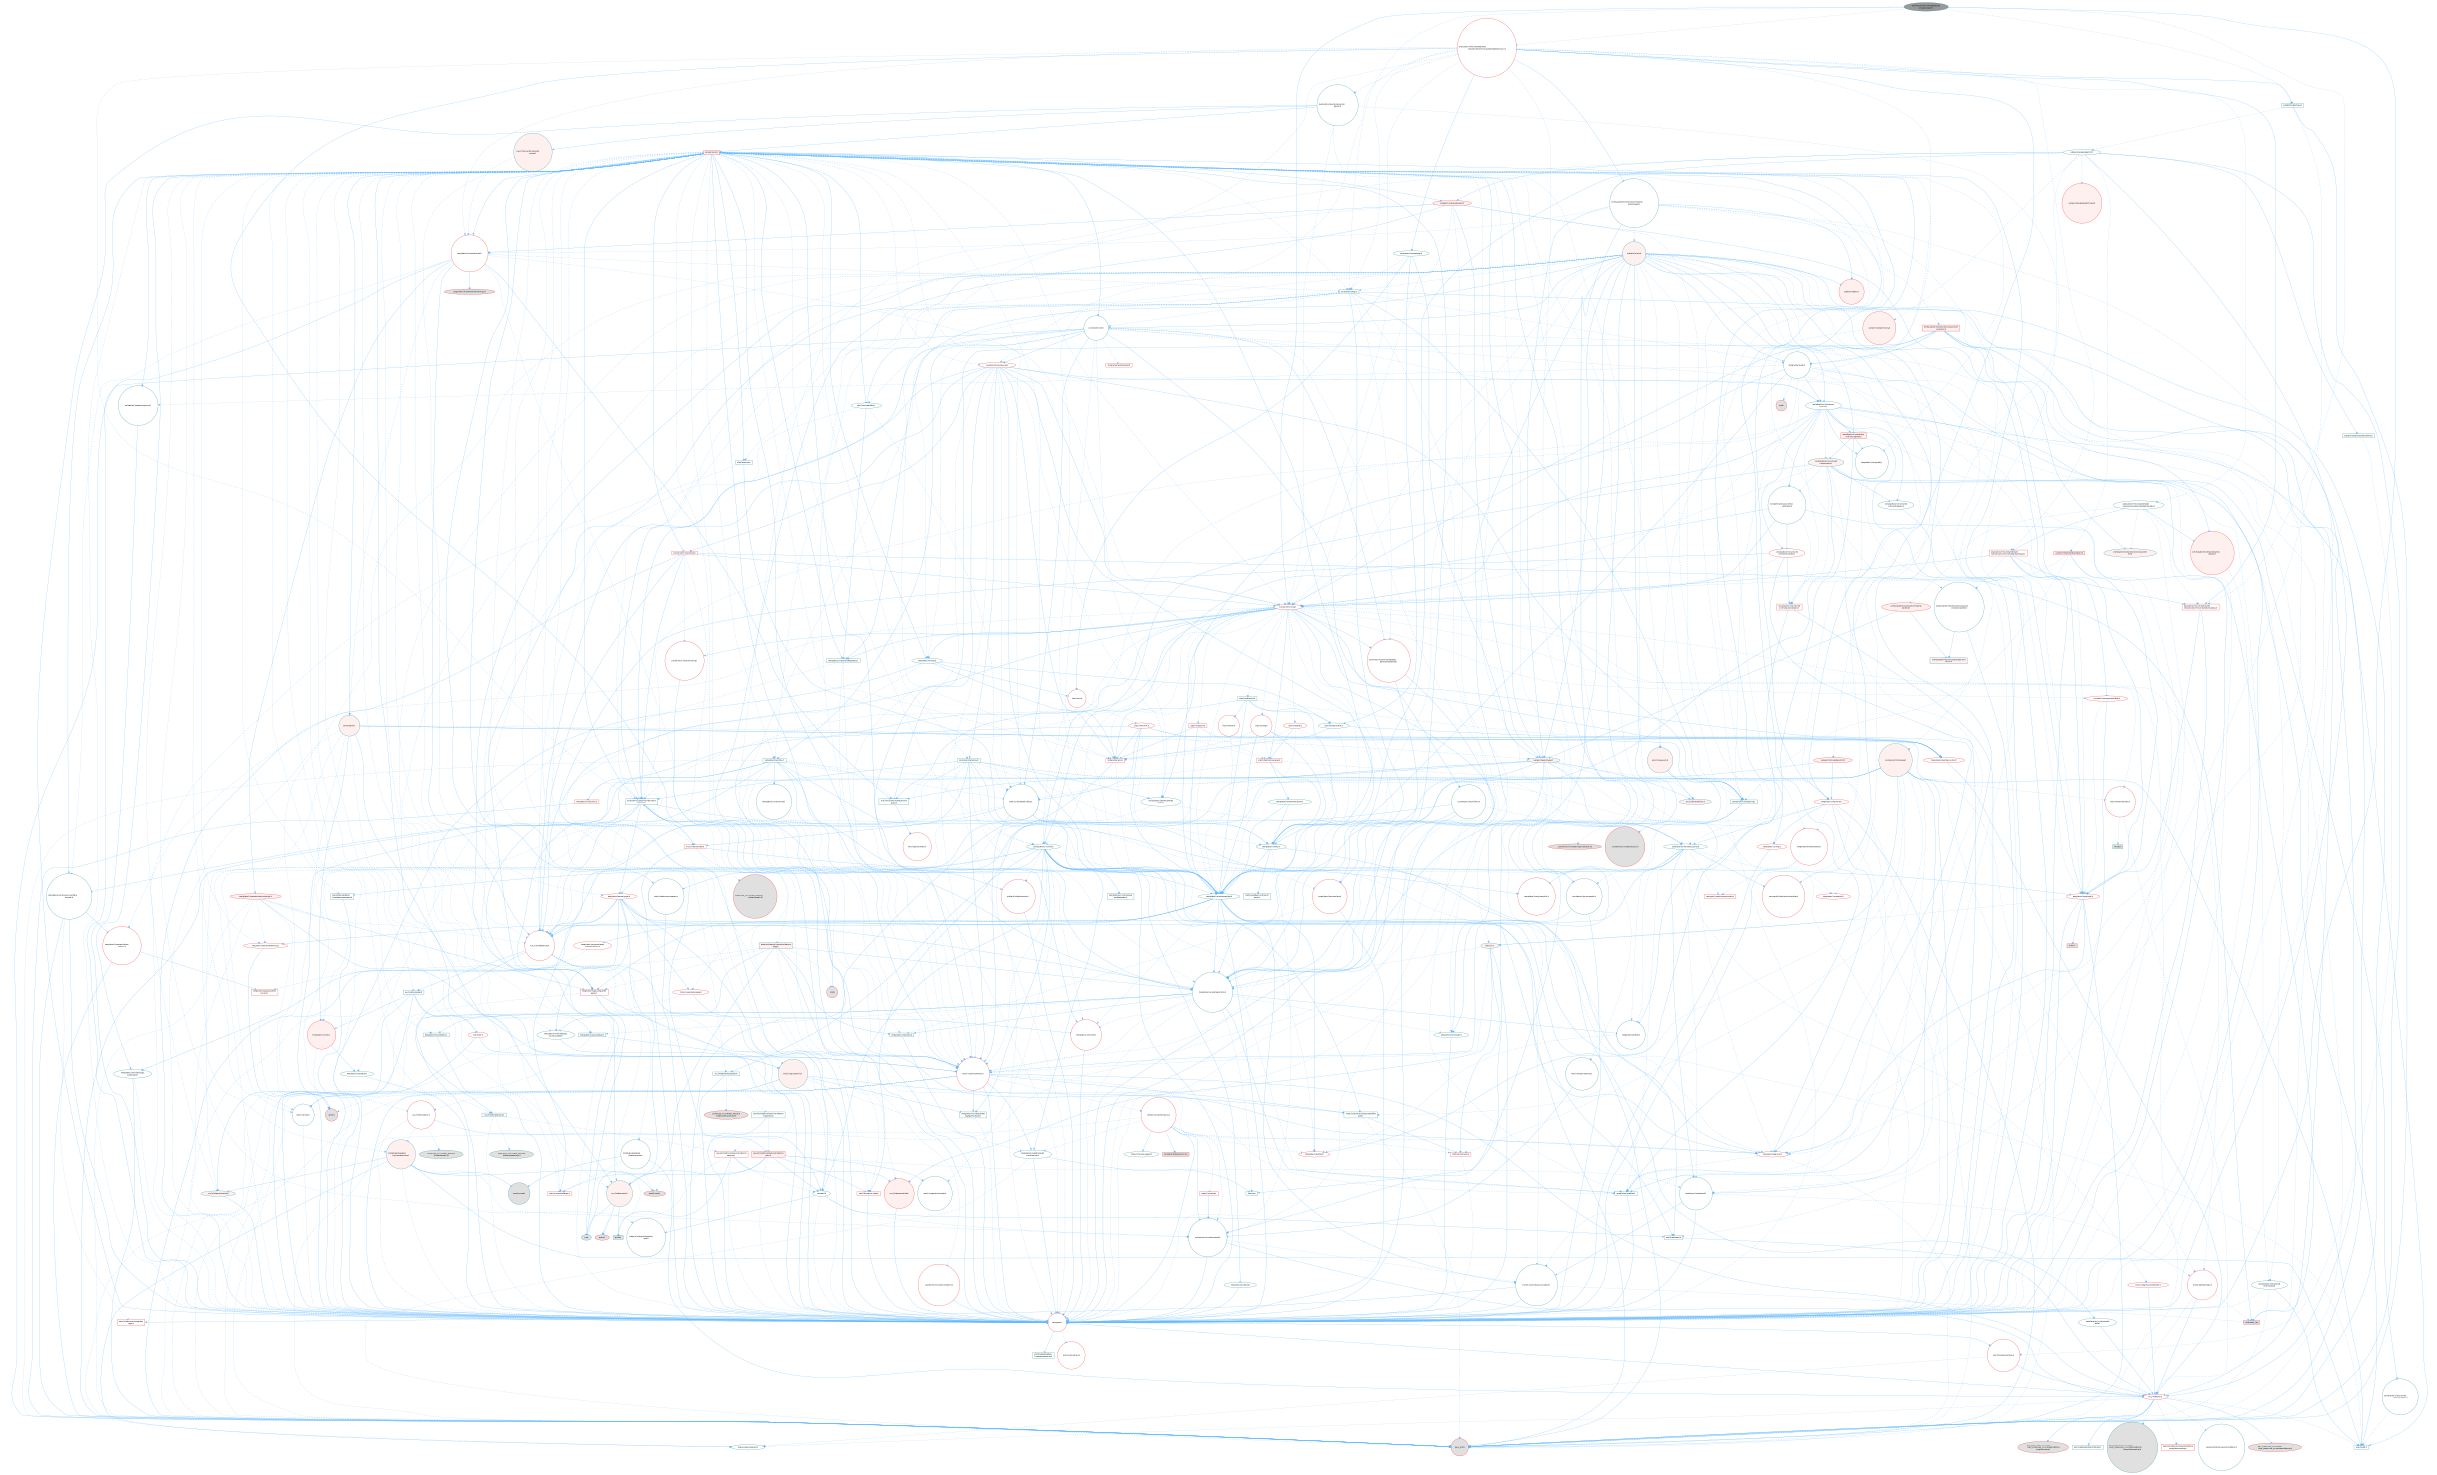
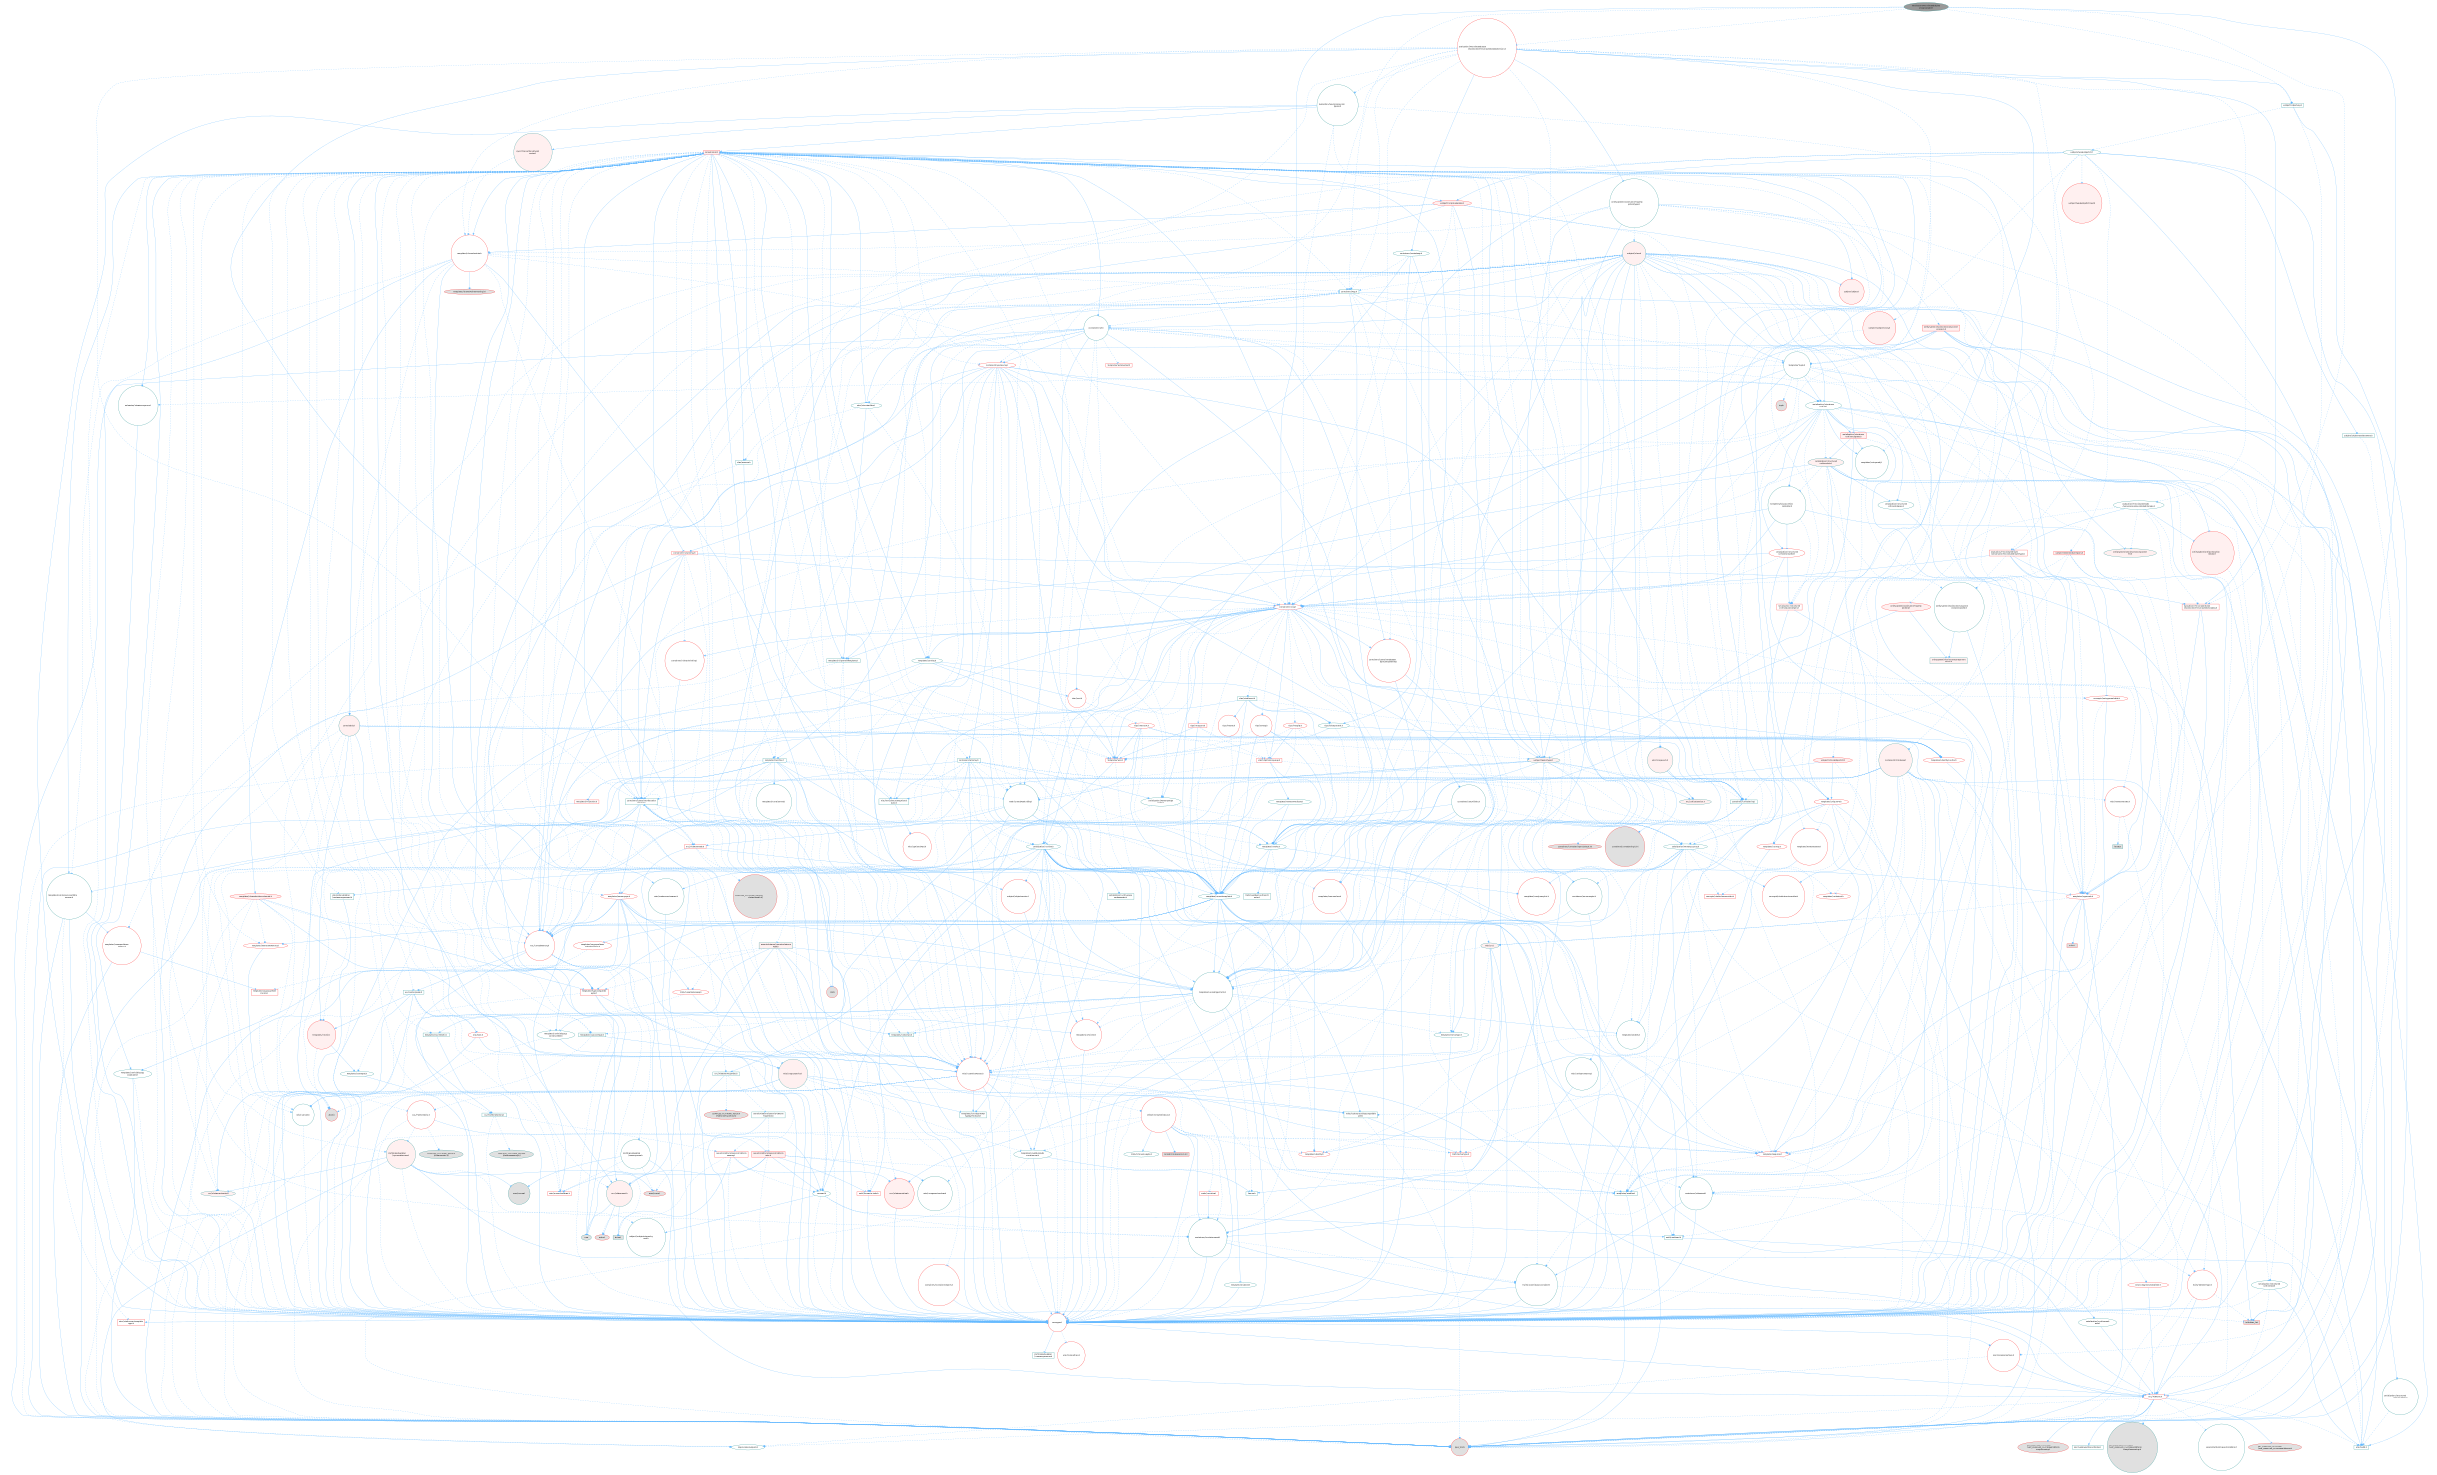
(2178, 1447) -> none
